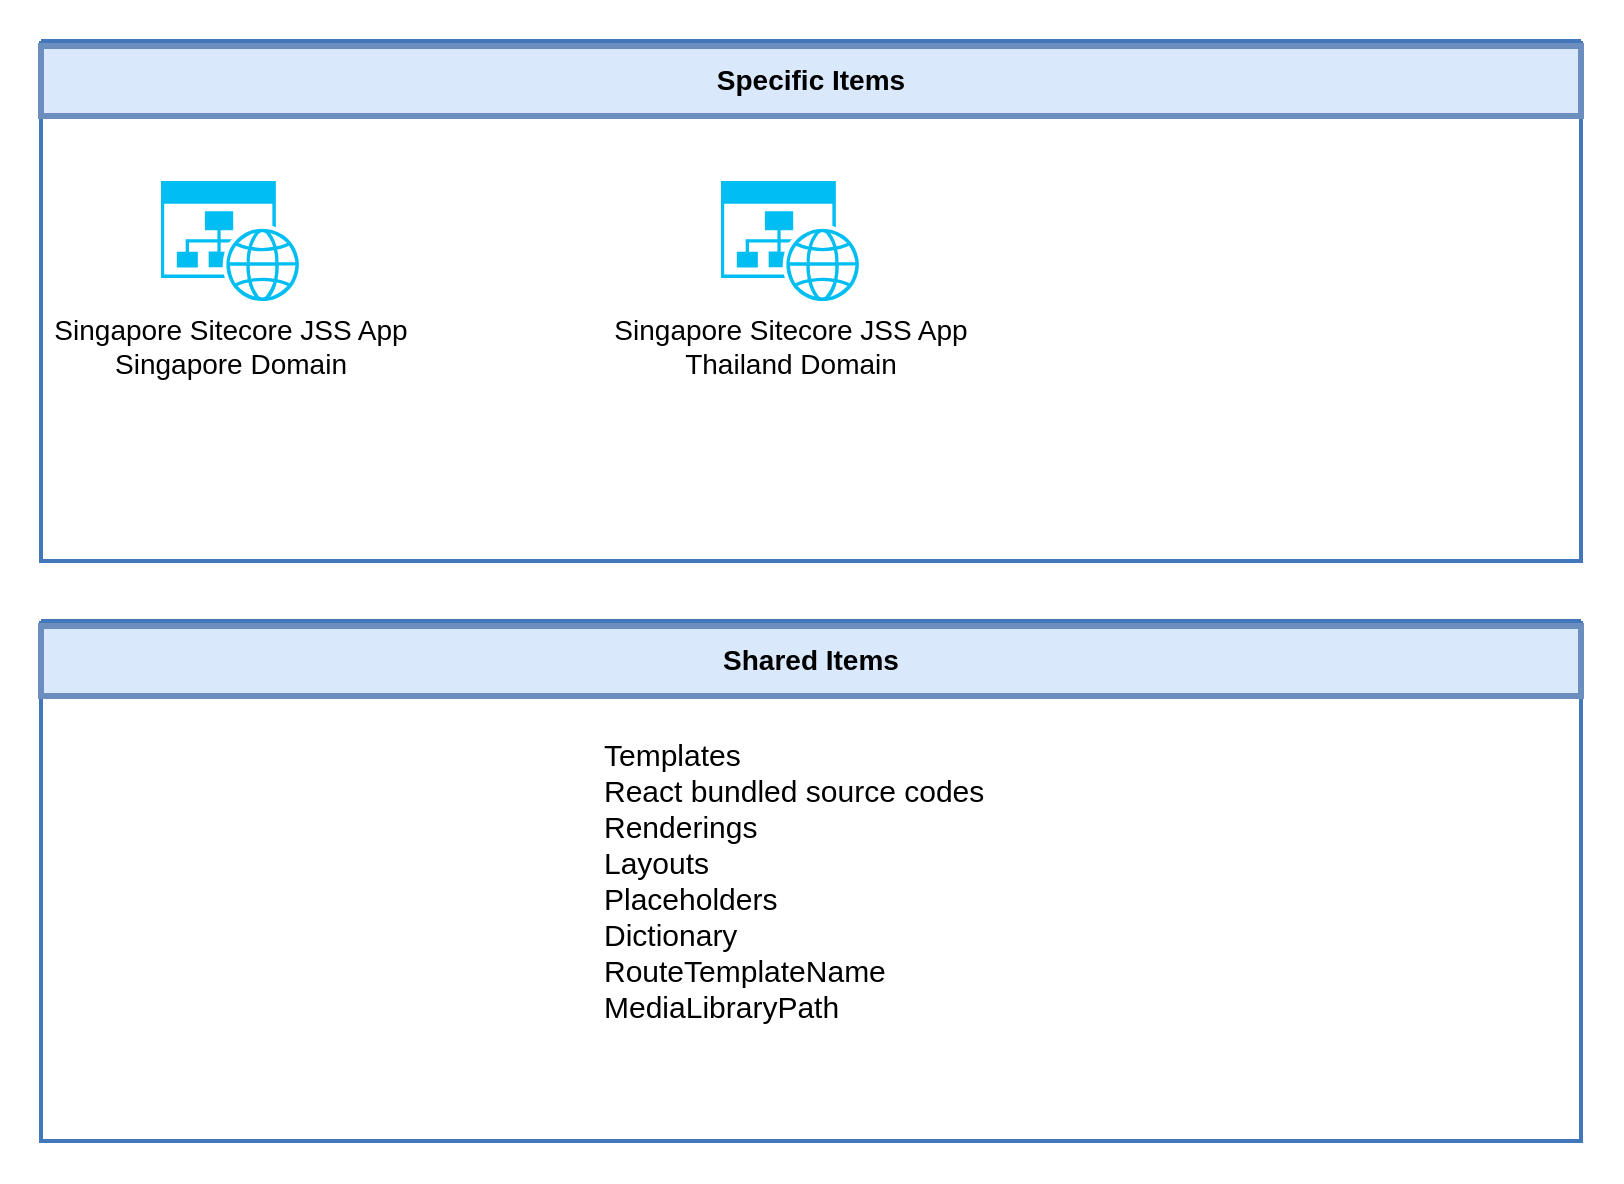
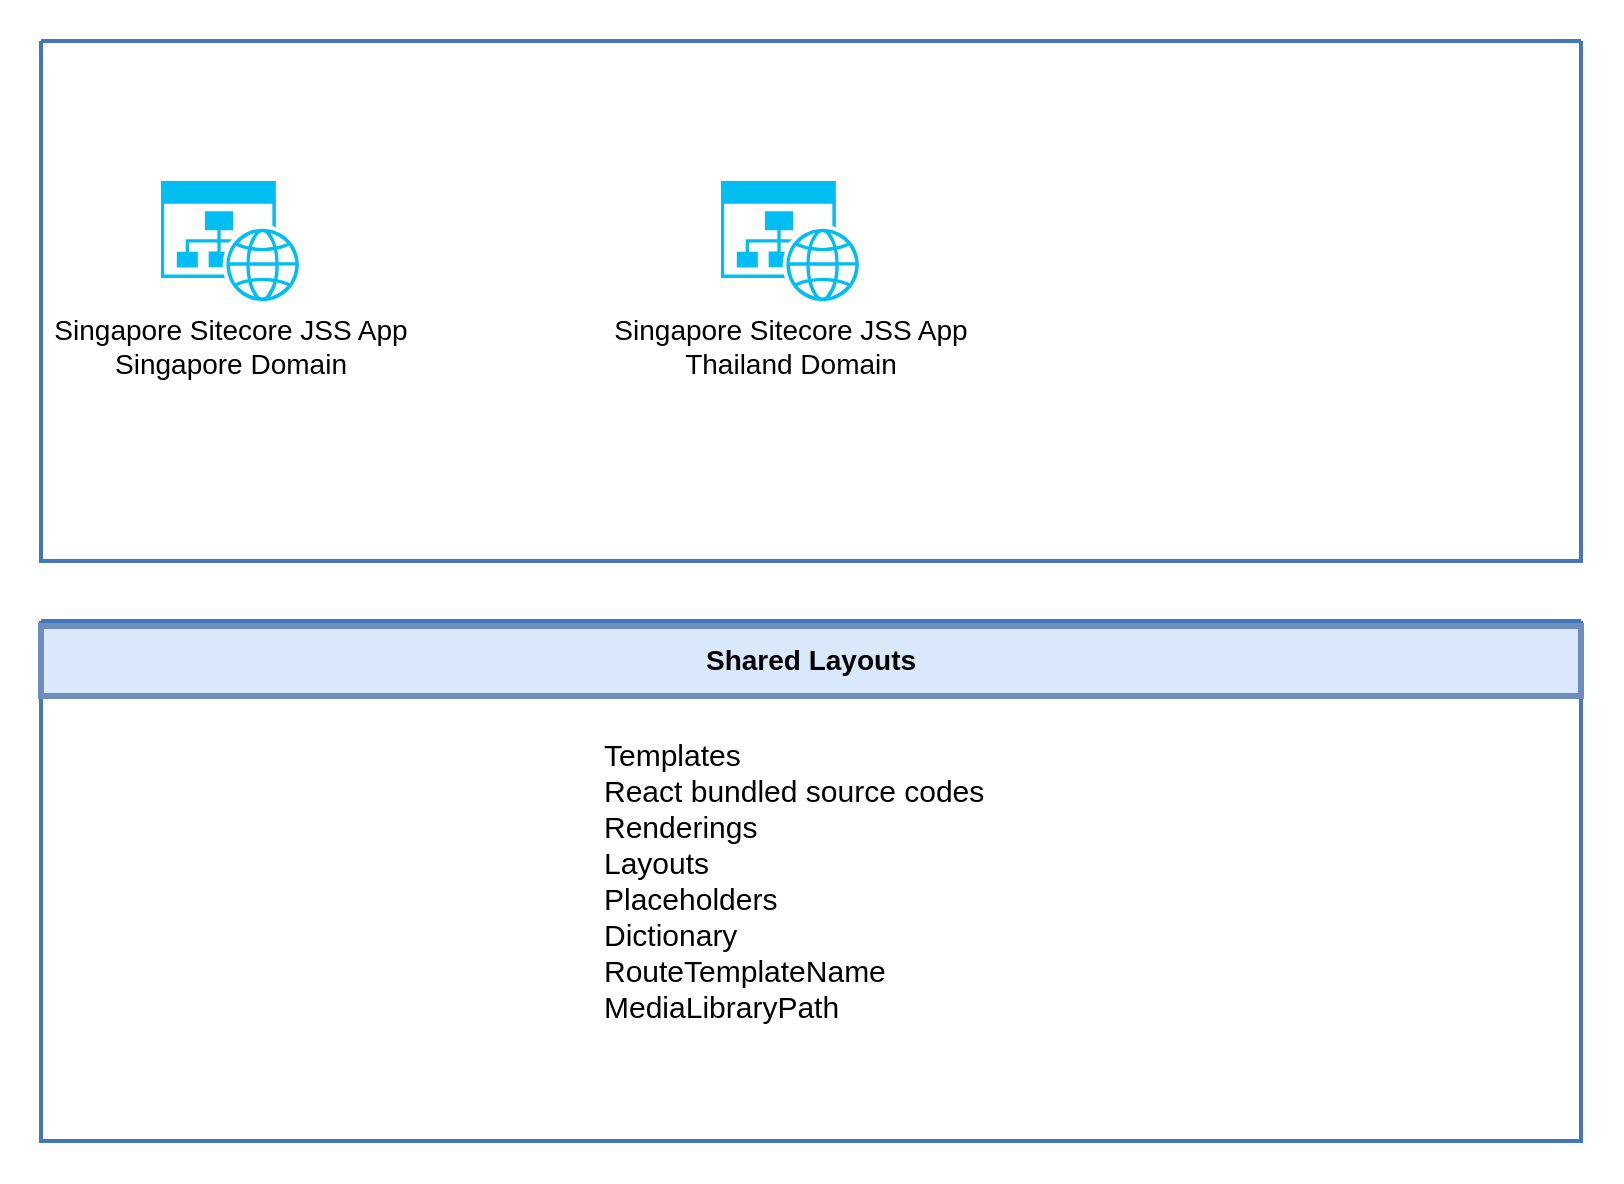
(811, 81) -> none
(812, 661) -> (812, 661)
